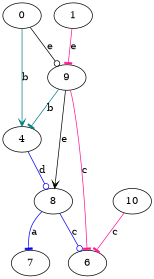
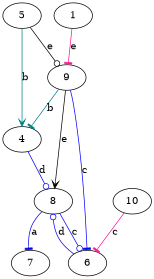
(22, 16) -> (22, 16)
(82, 168) -> (82, 168)
none -> (59, 239)
